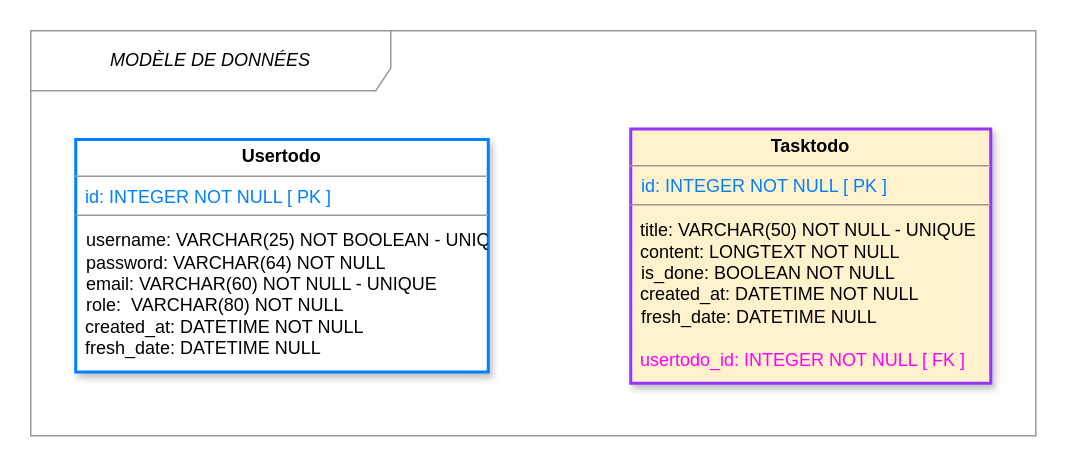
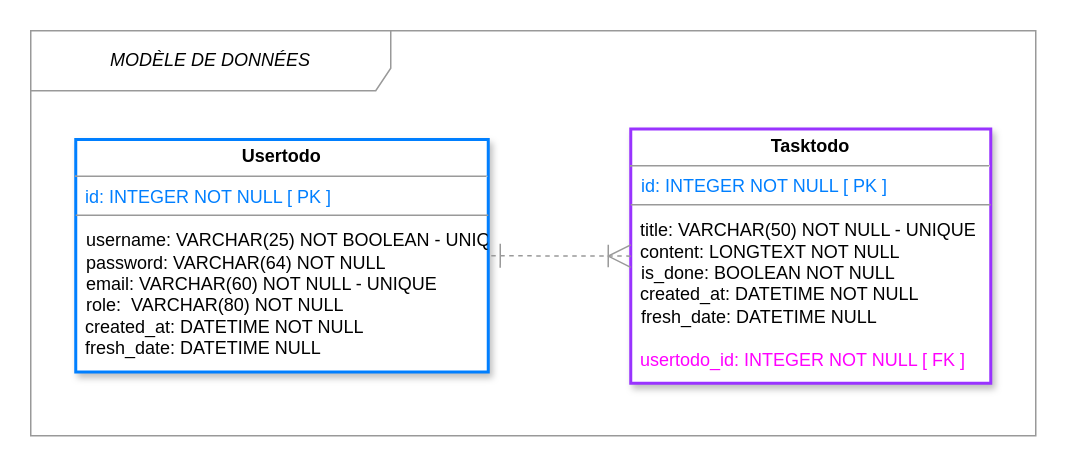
none -> (561, 256)
(811, 256) -> (811, 256)
